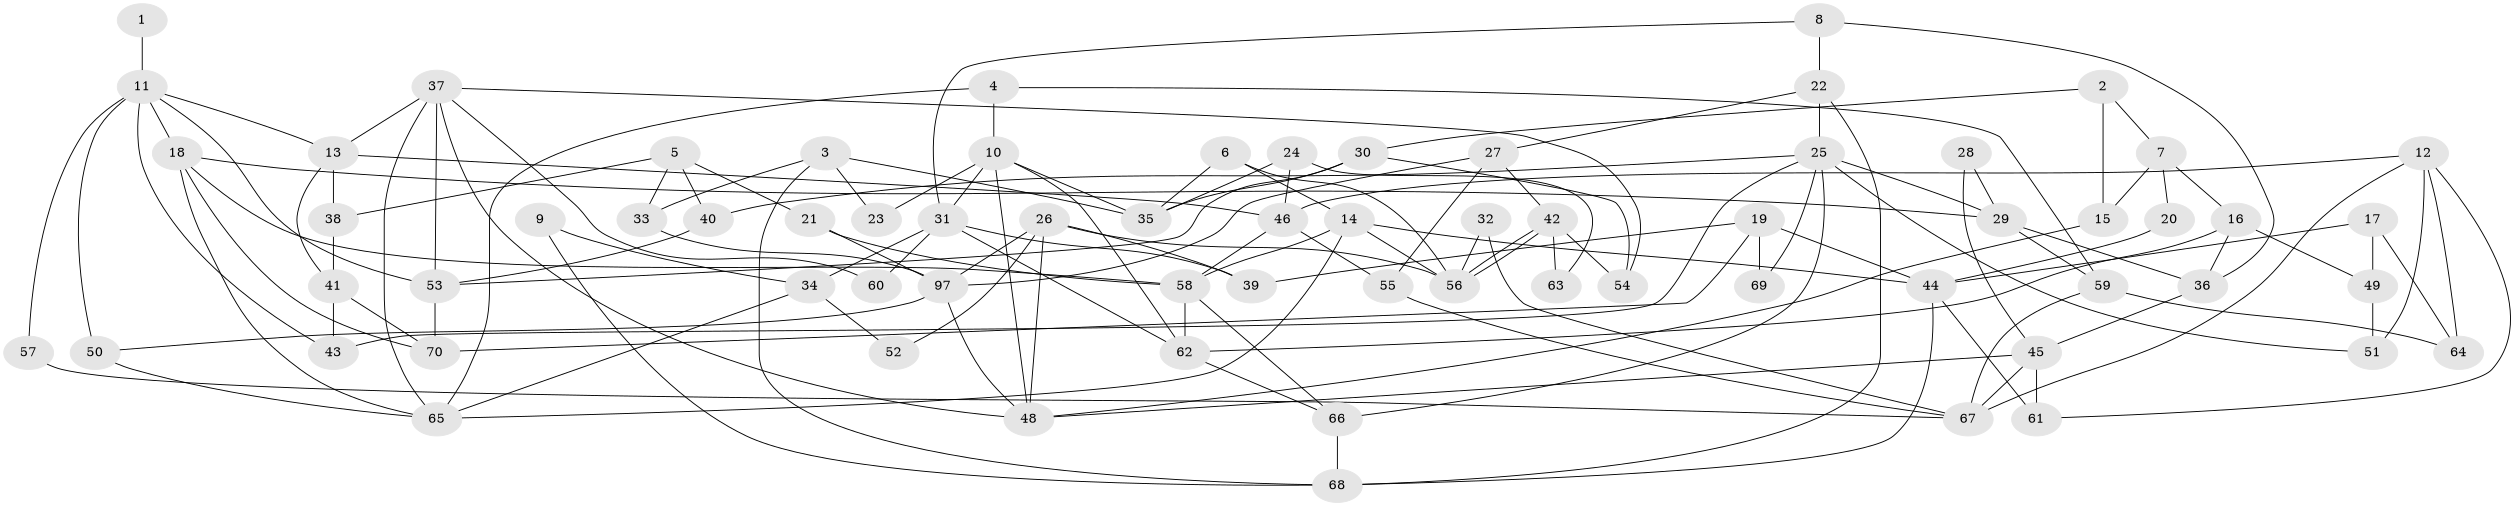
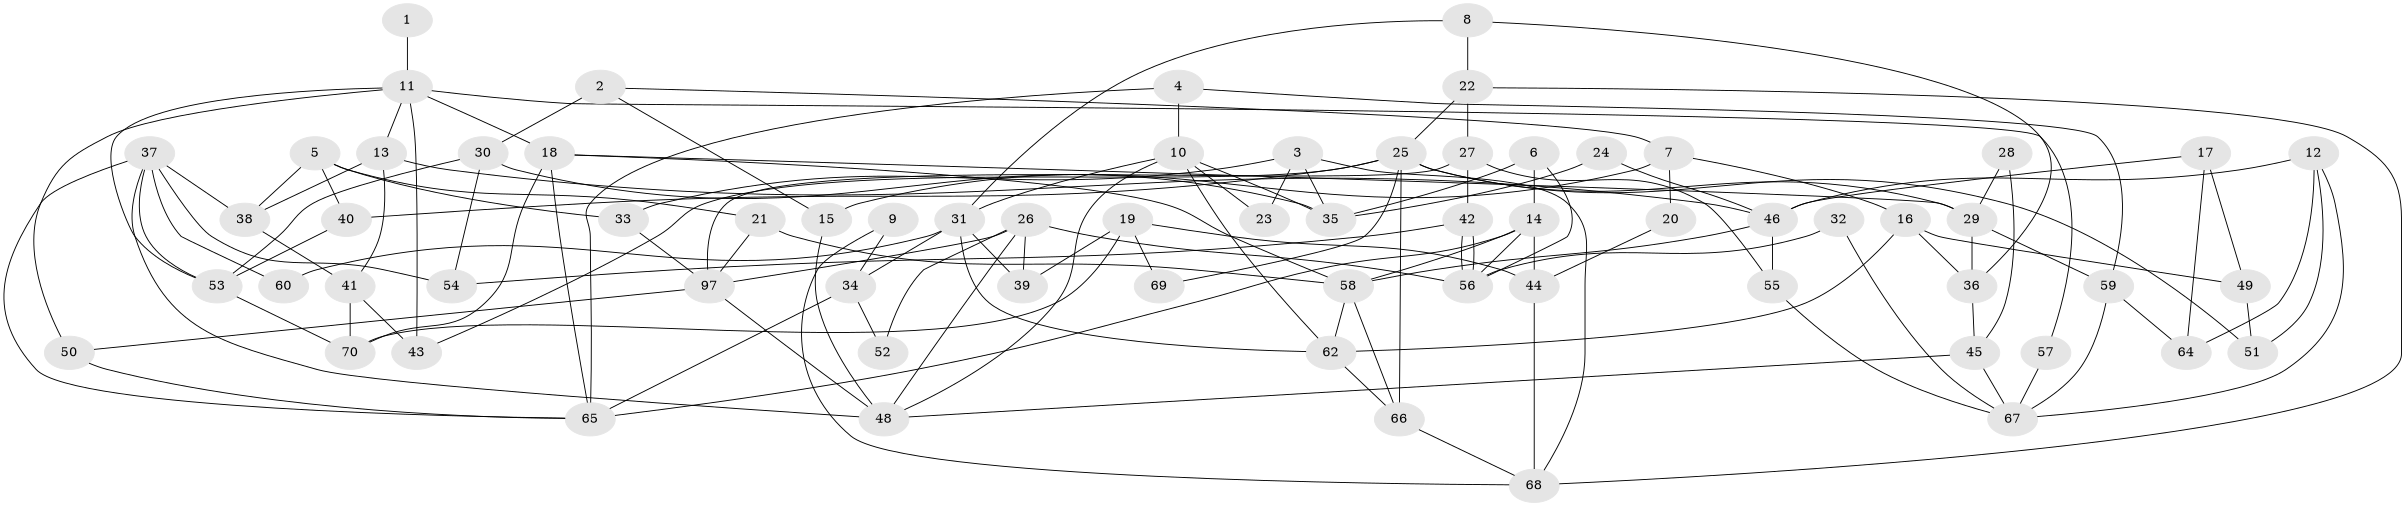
(385, 120) -> (197, 187)
(2182, 249) -> (2034, 173)
(1556, 286) -> none
(2037, 419) -> none
